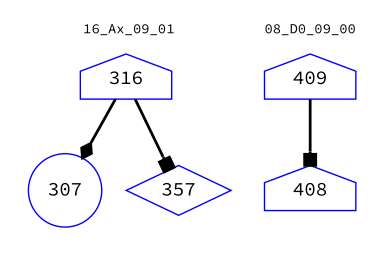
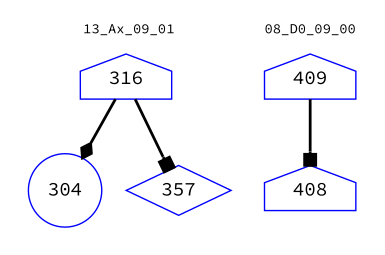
(129, 30) -> (129, 30)
(65, 190) -> (65, 190)
